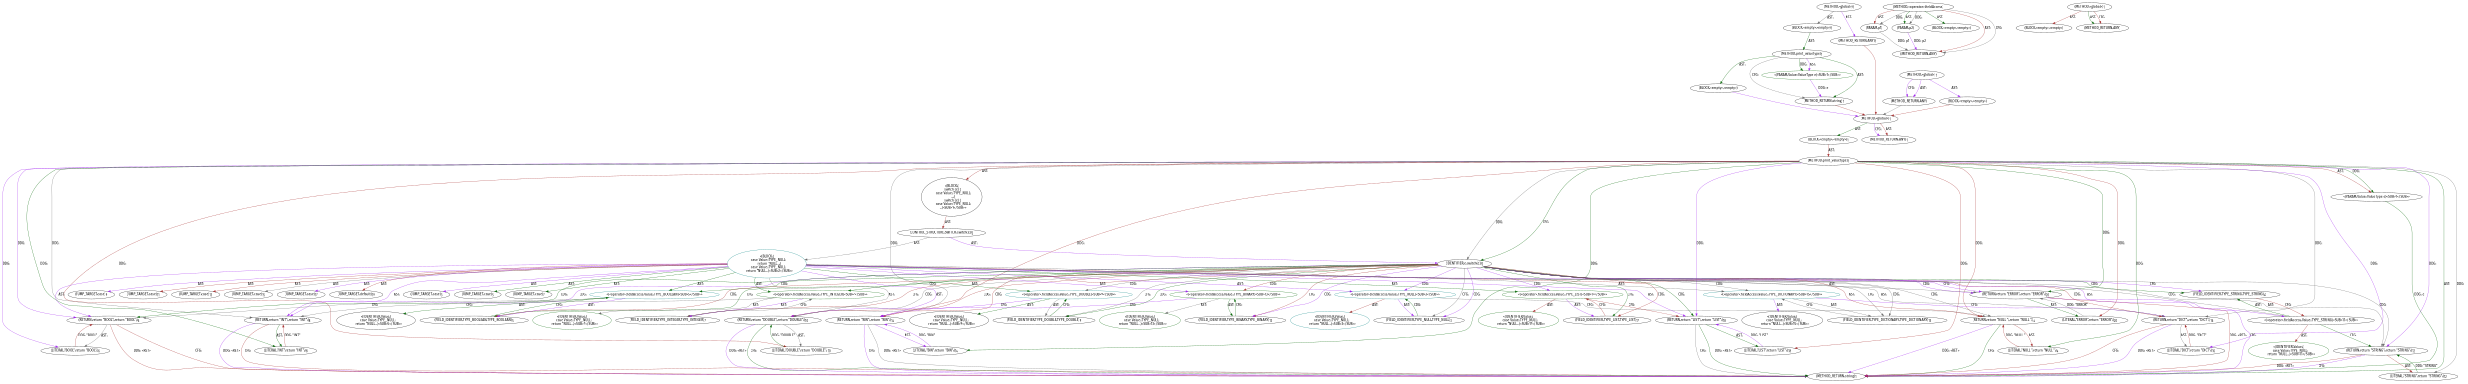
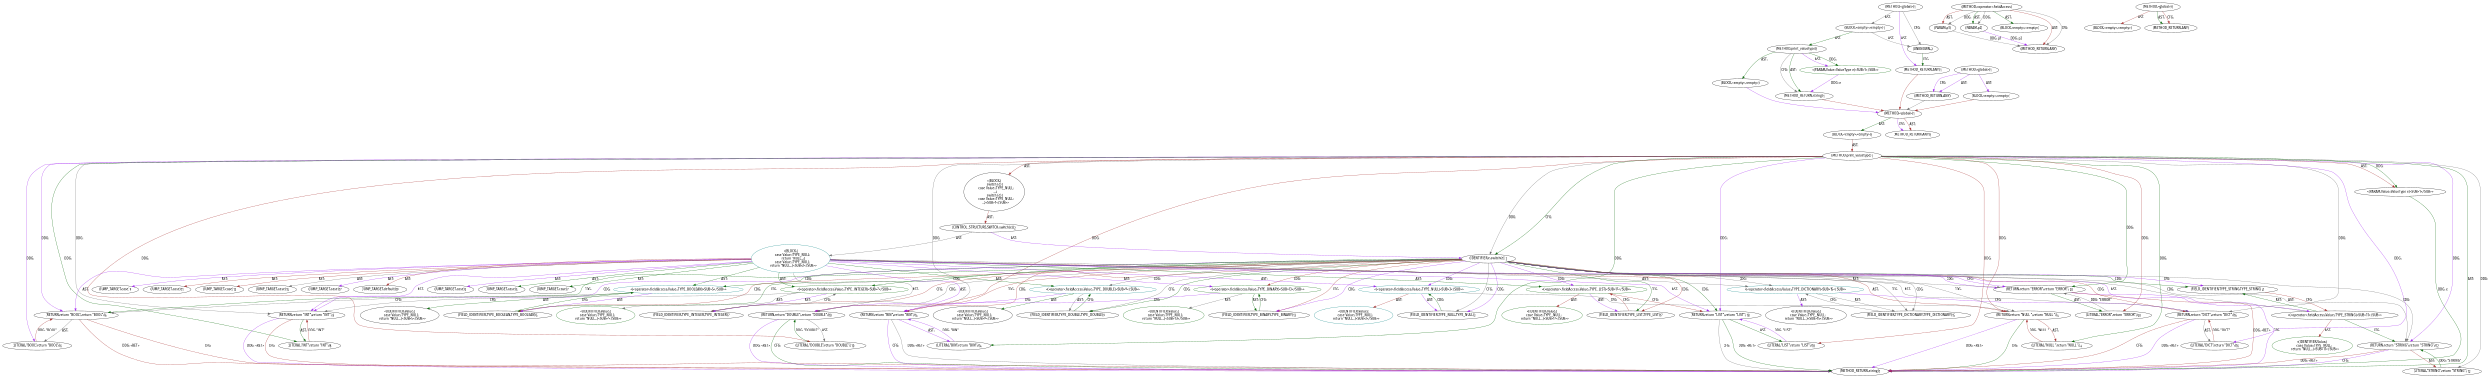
none -> (1923, 49)
